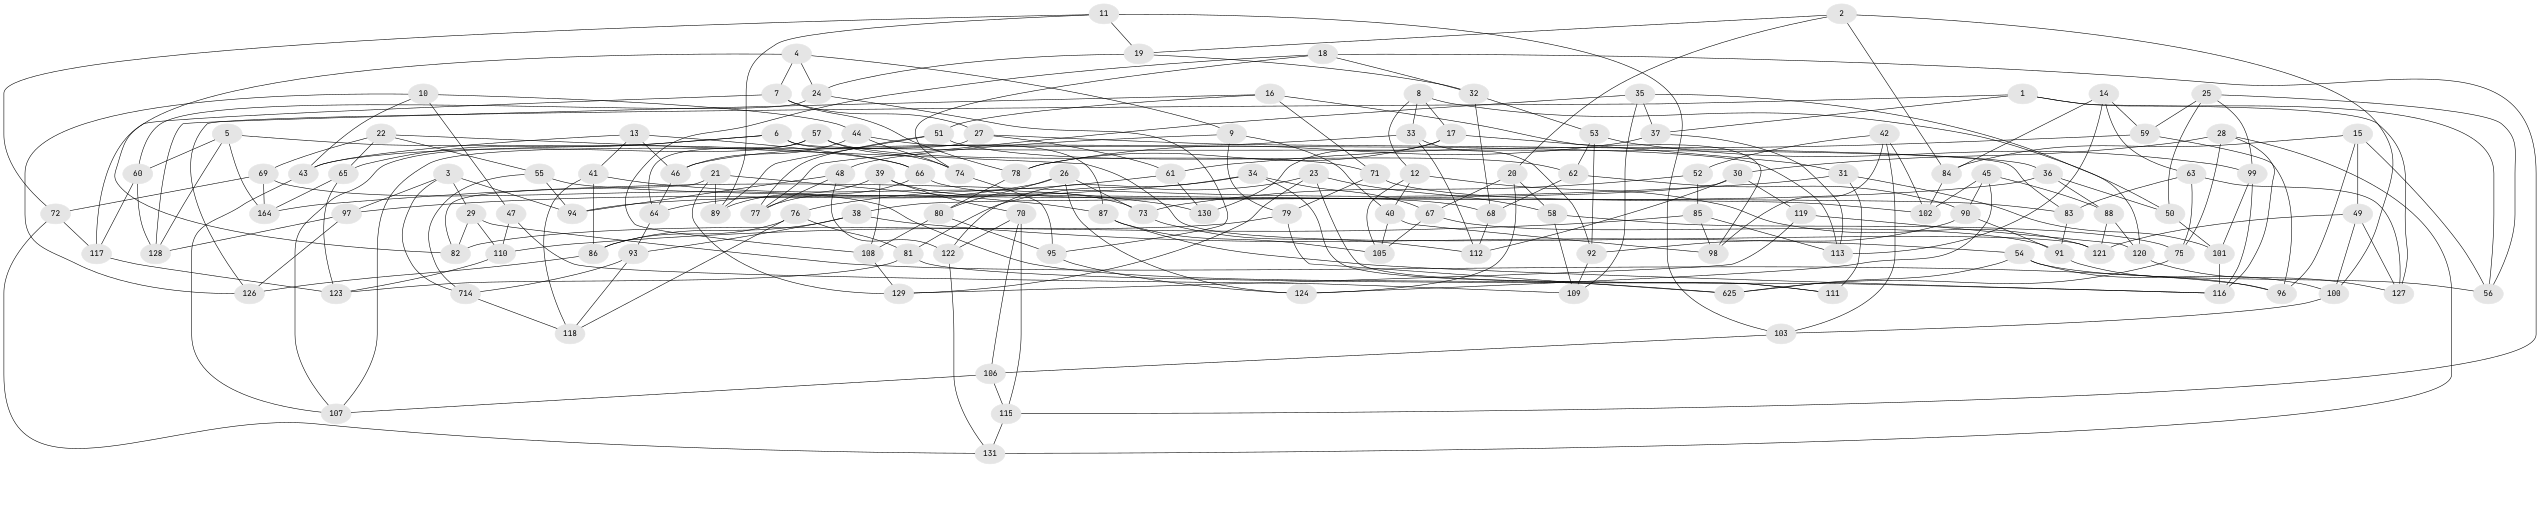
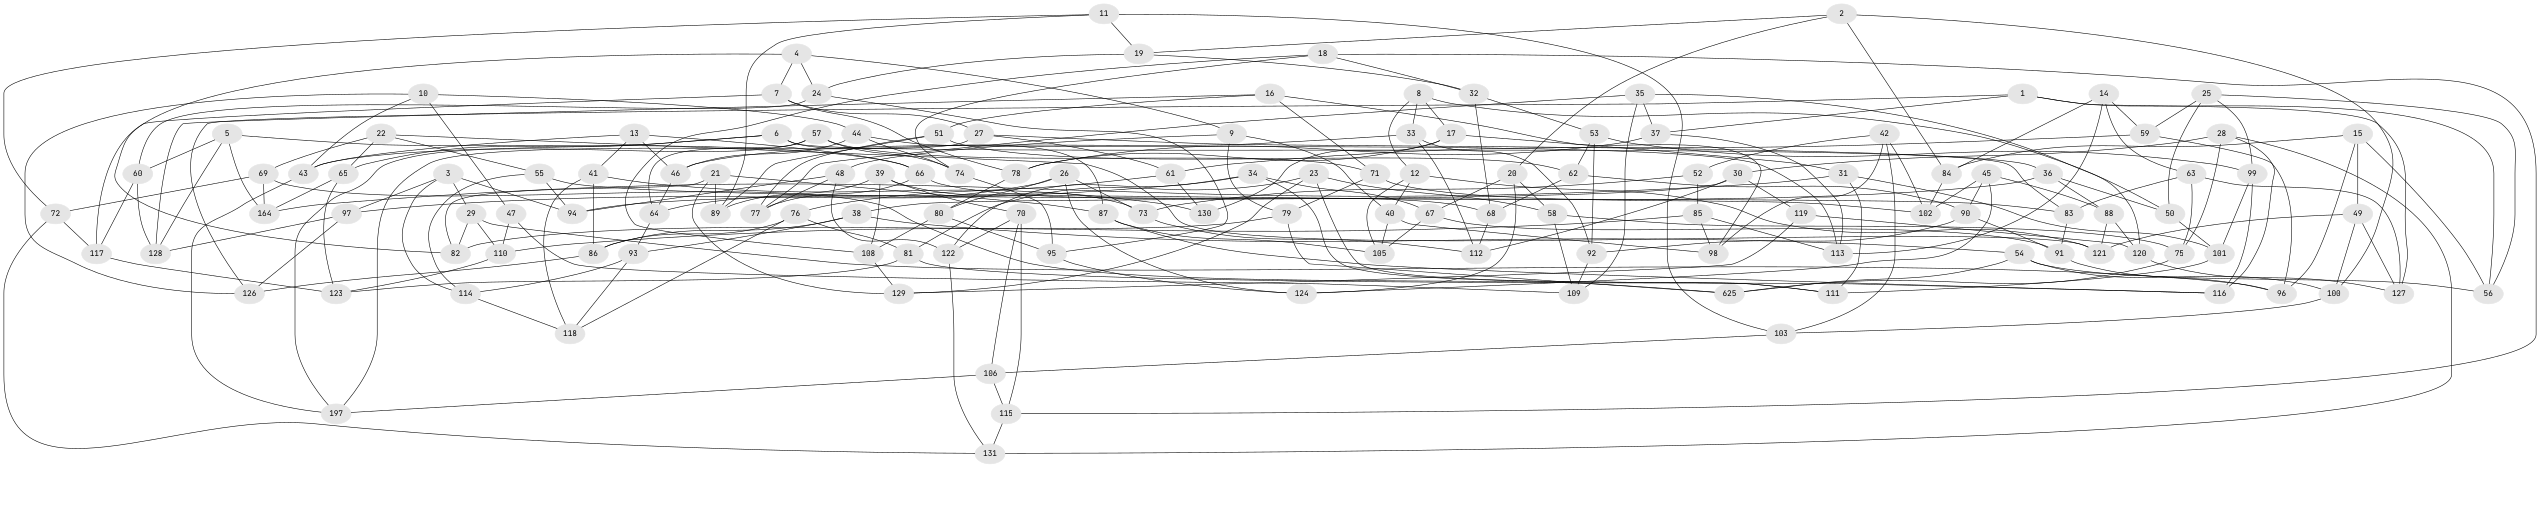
(2219, 272) -> (2029, 284)
(466, 294) -> (466, 294)
(336, 414) -> (336, 414)
